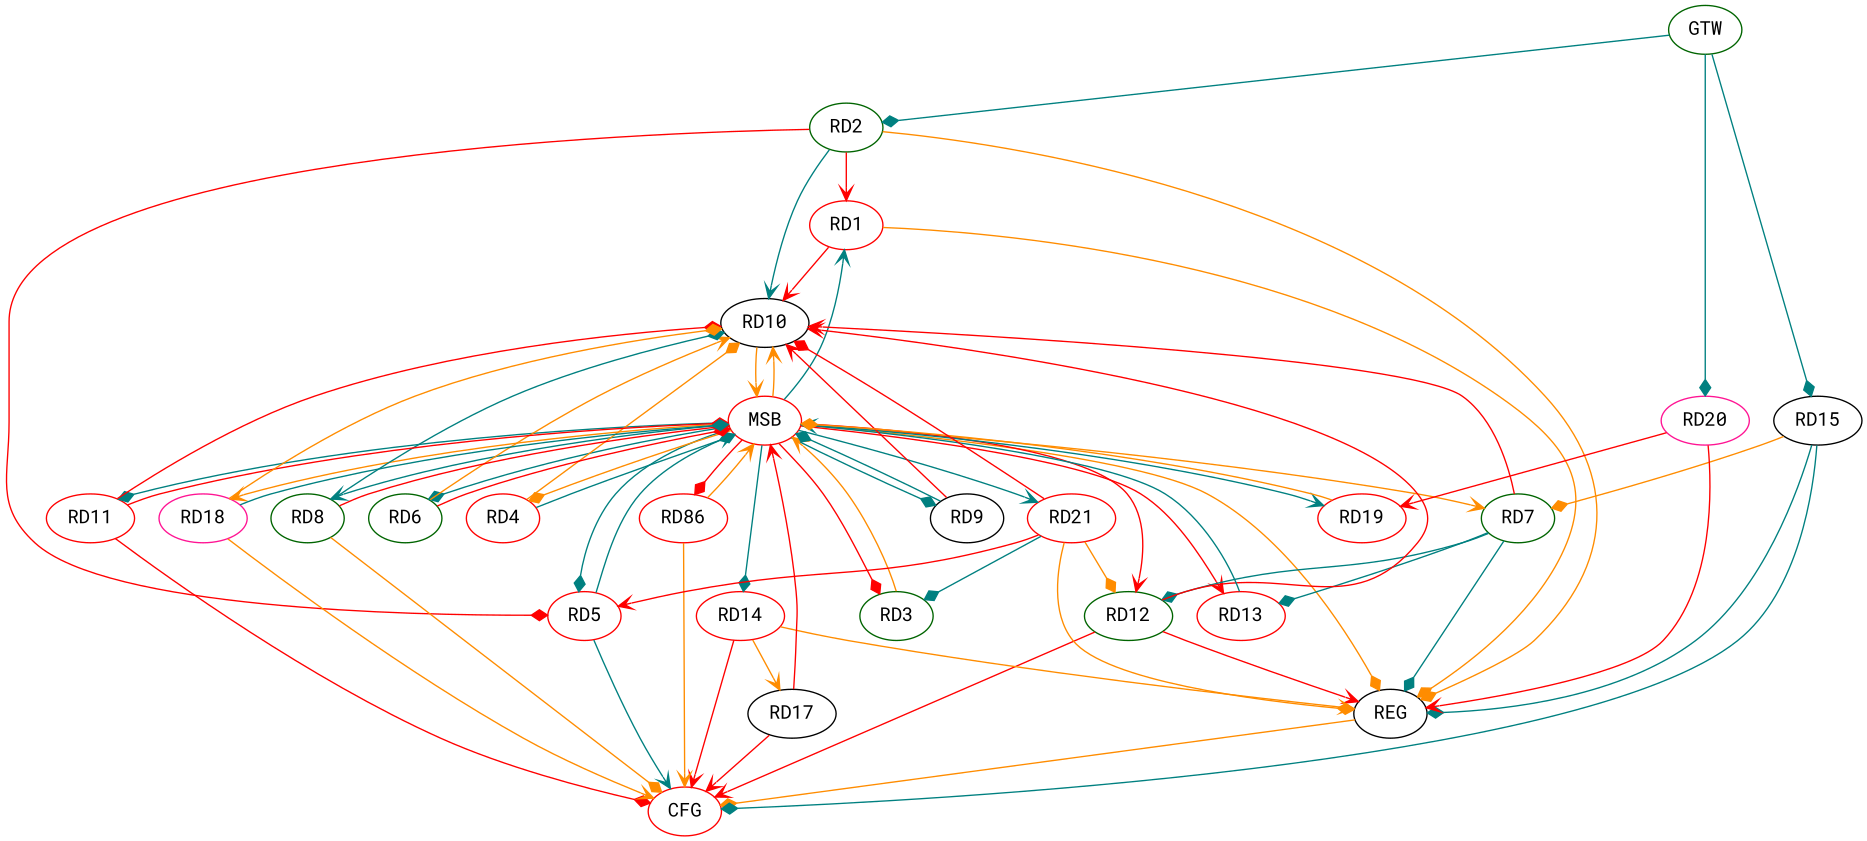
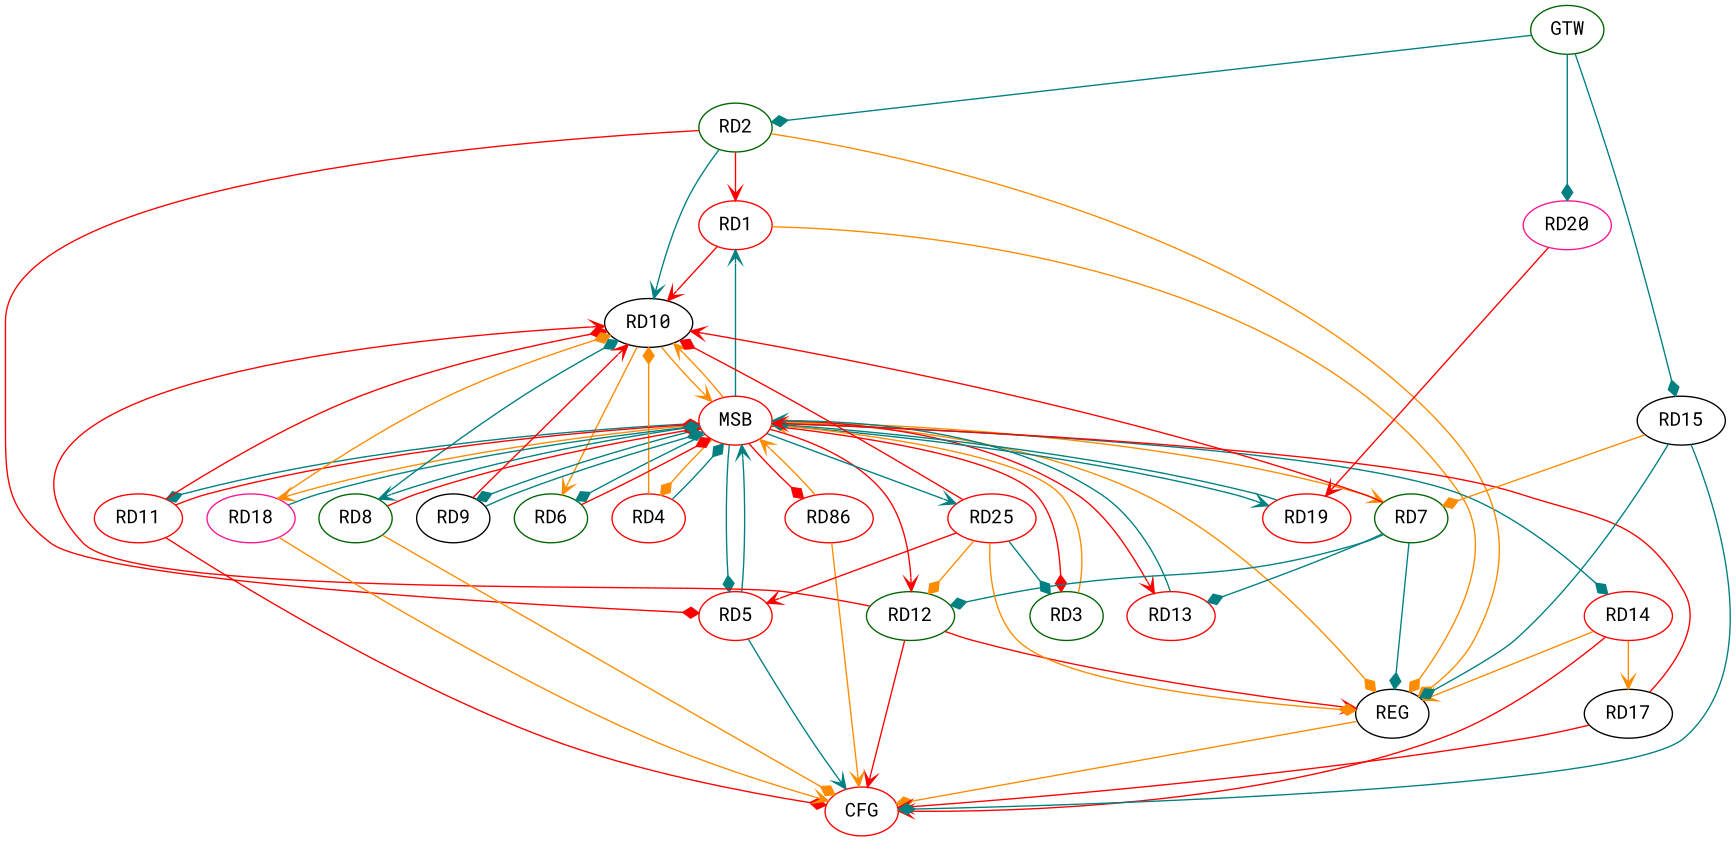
(569, 412) -> (603, 415)
(1077, 451) -> (1035, 452)
(1072, 518) -> (992, 518)
(1652, 649) -> none
